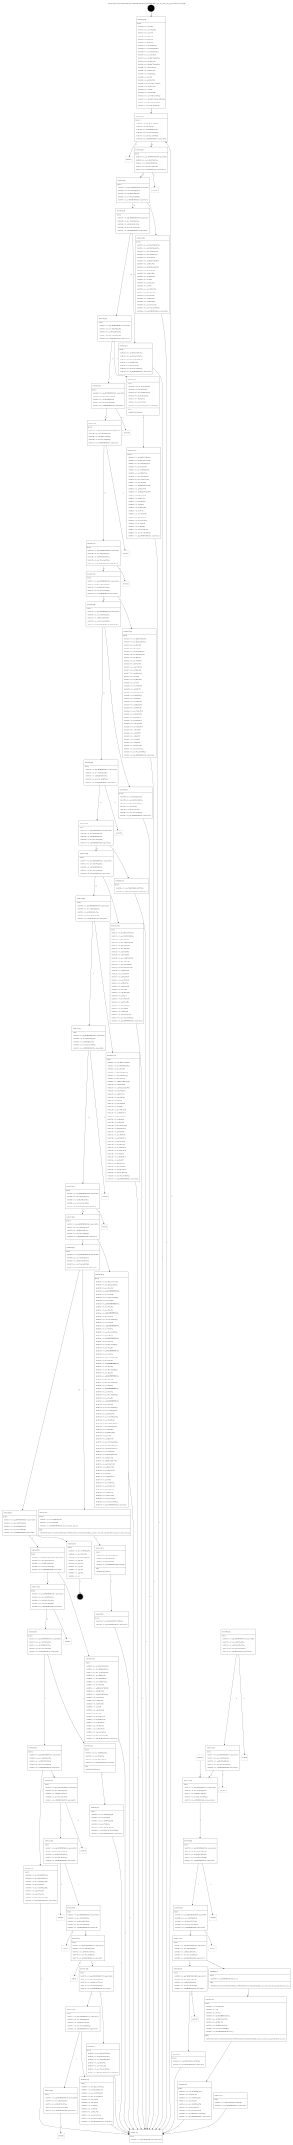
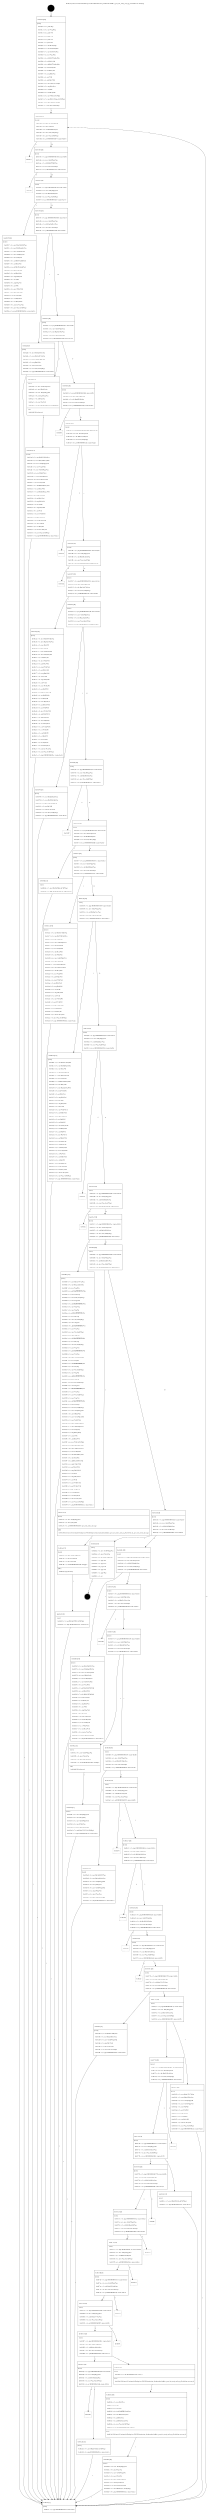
(200, 1768) -> (131, 2272)
none -> (150, 2146)
